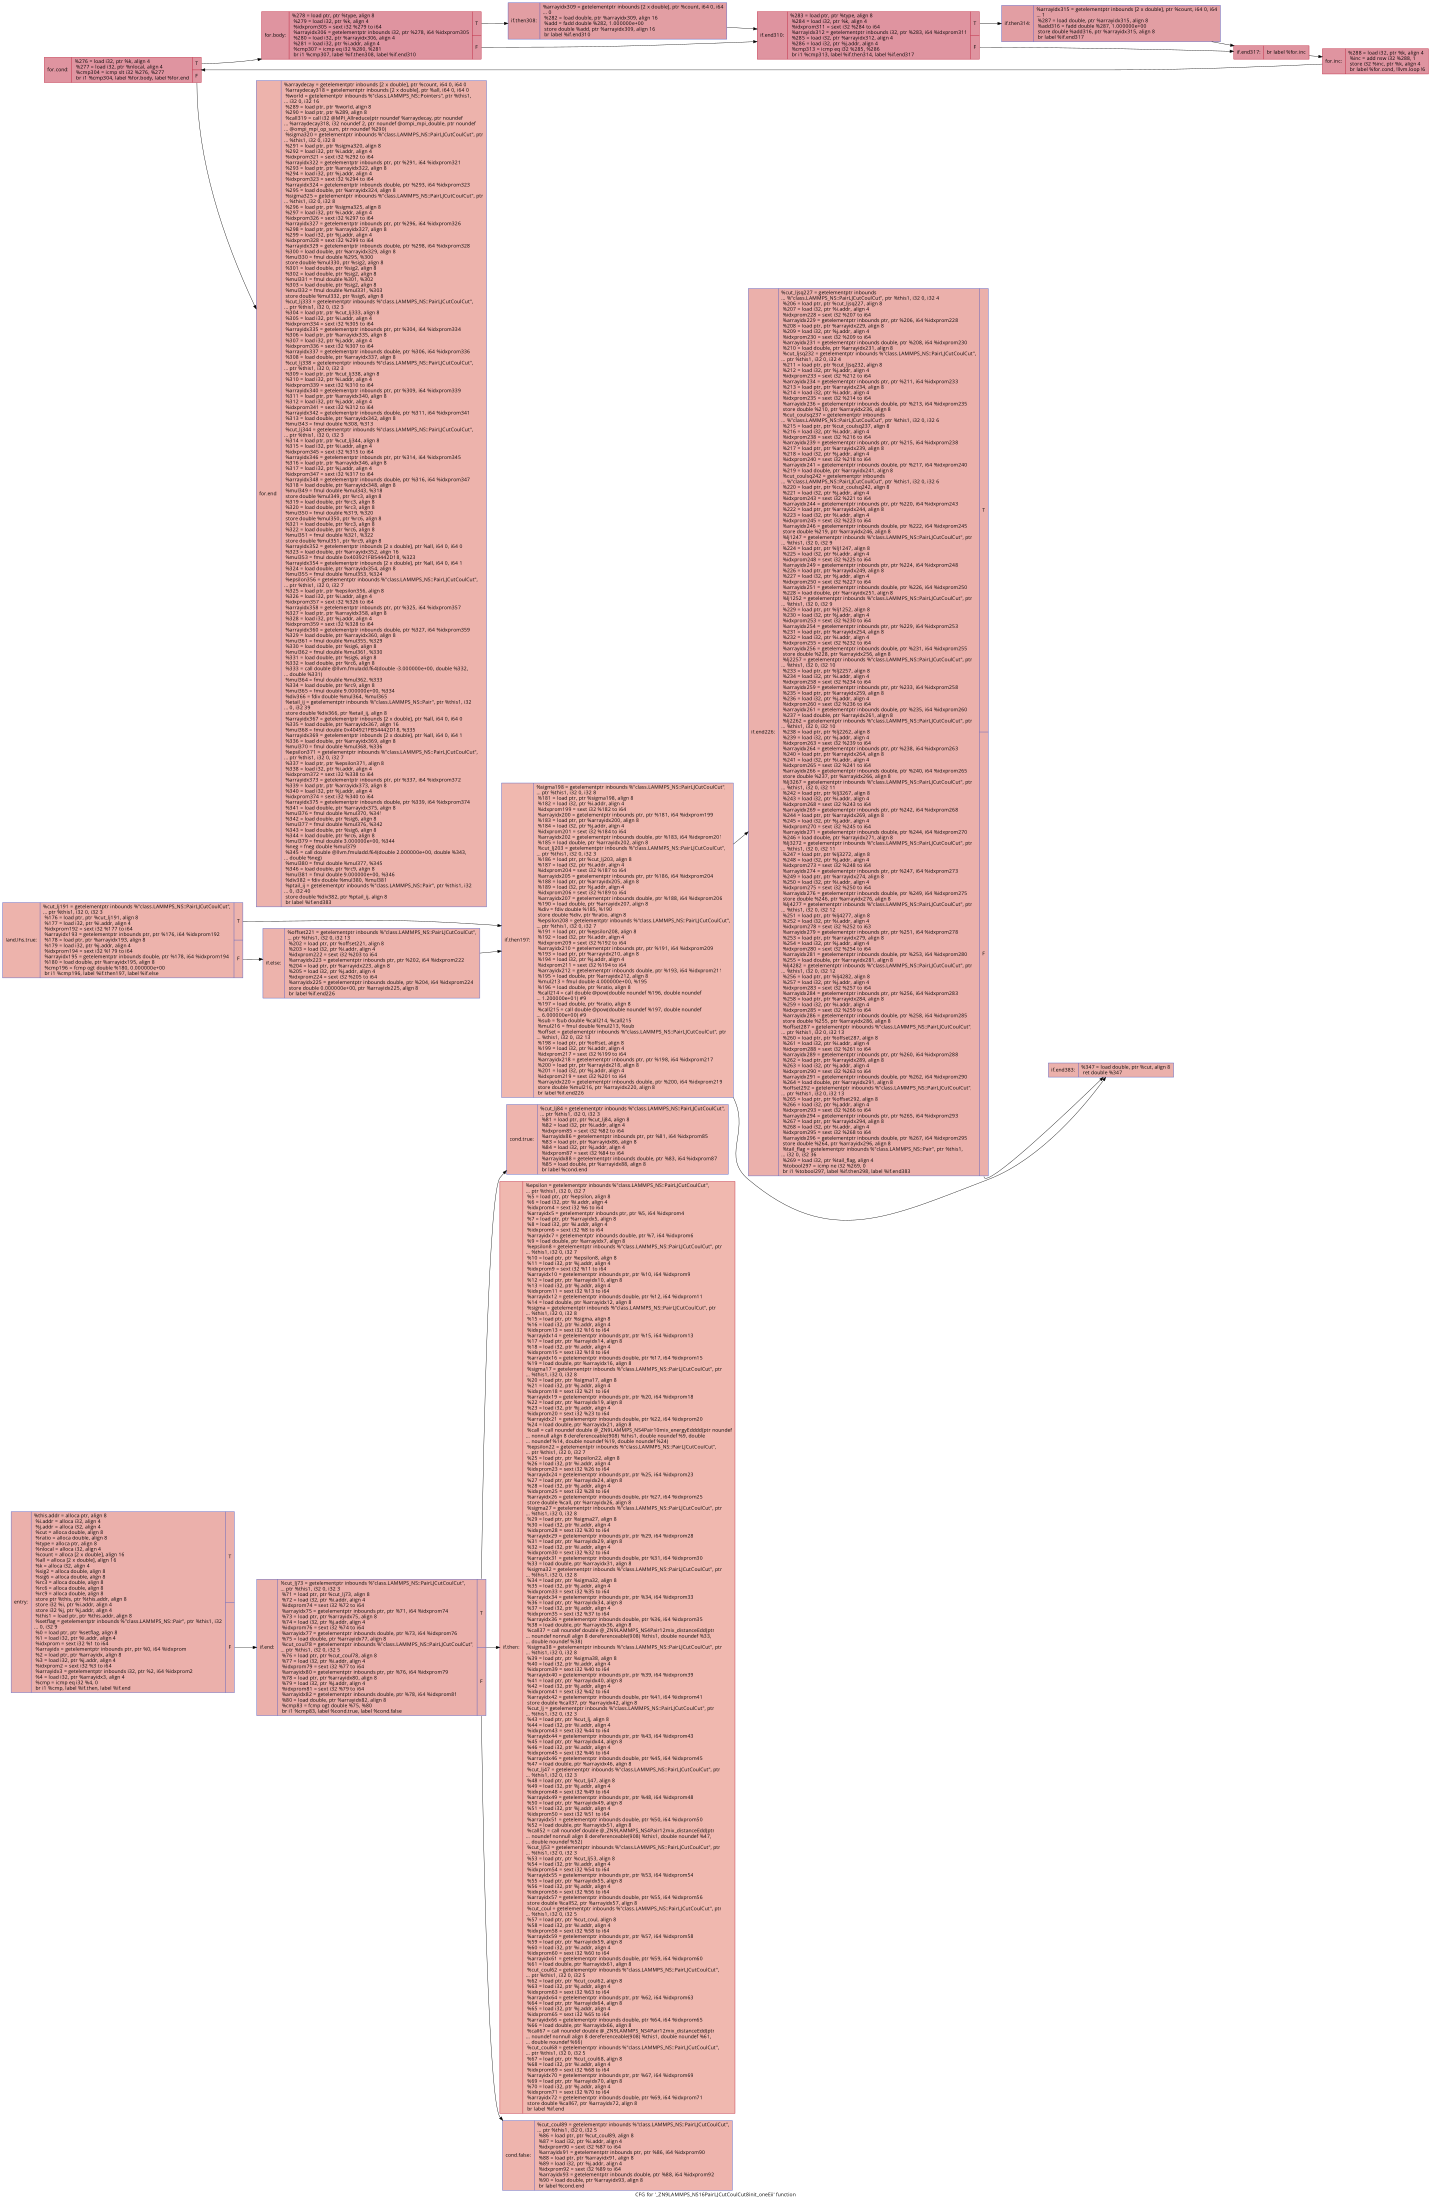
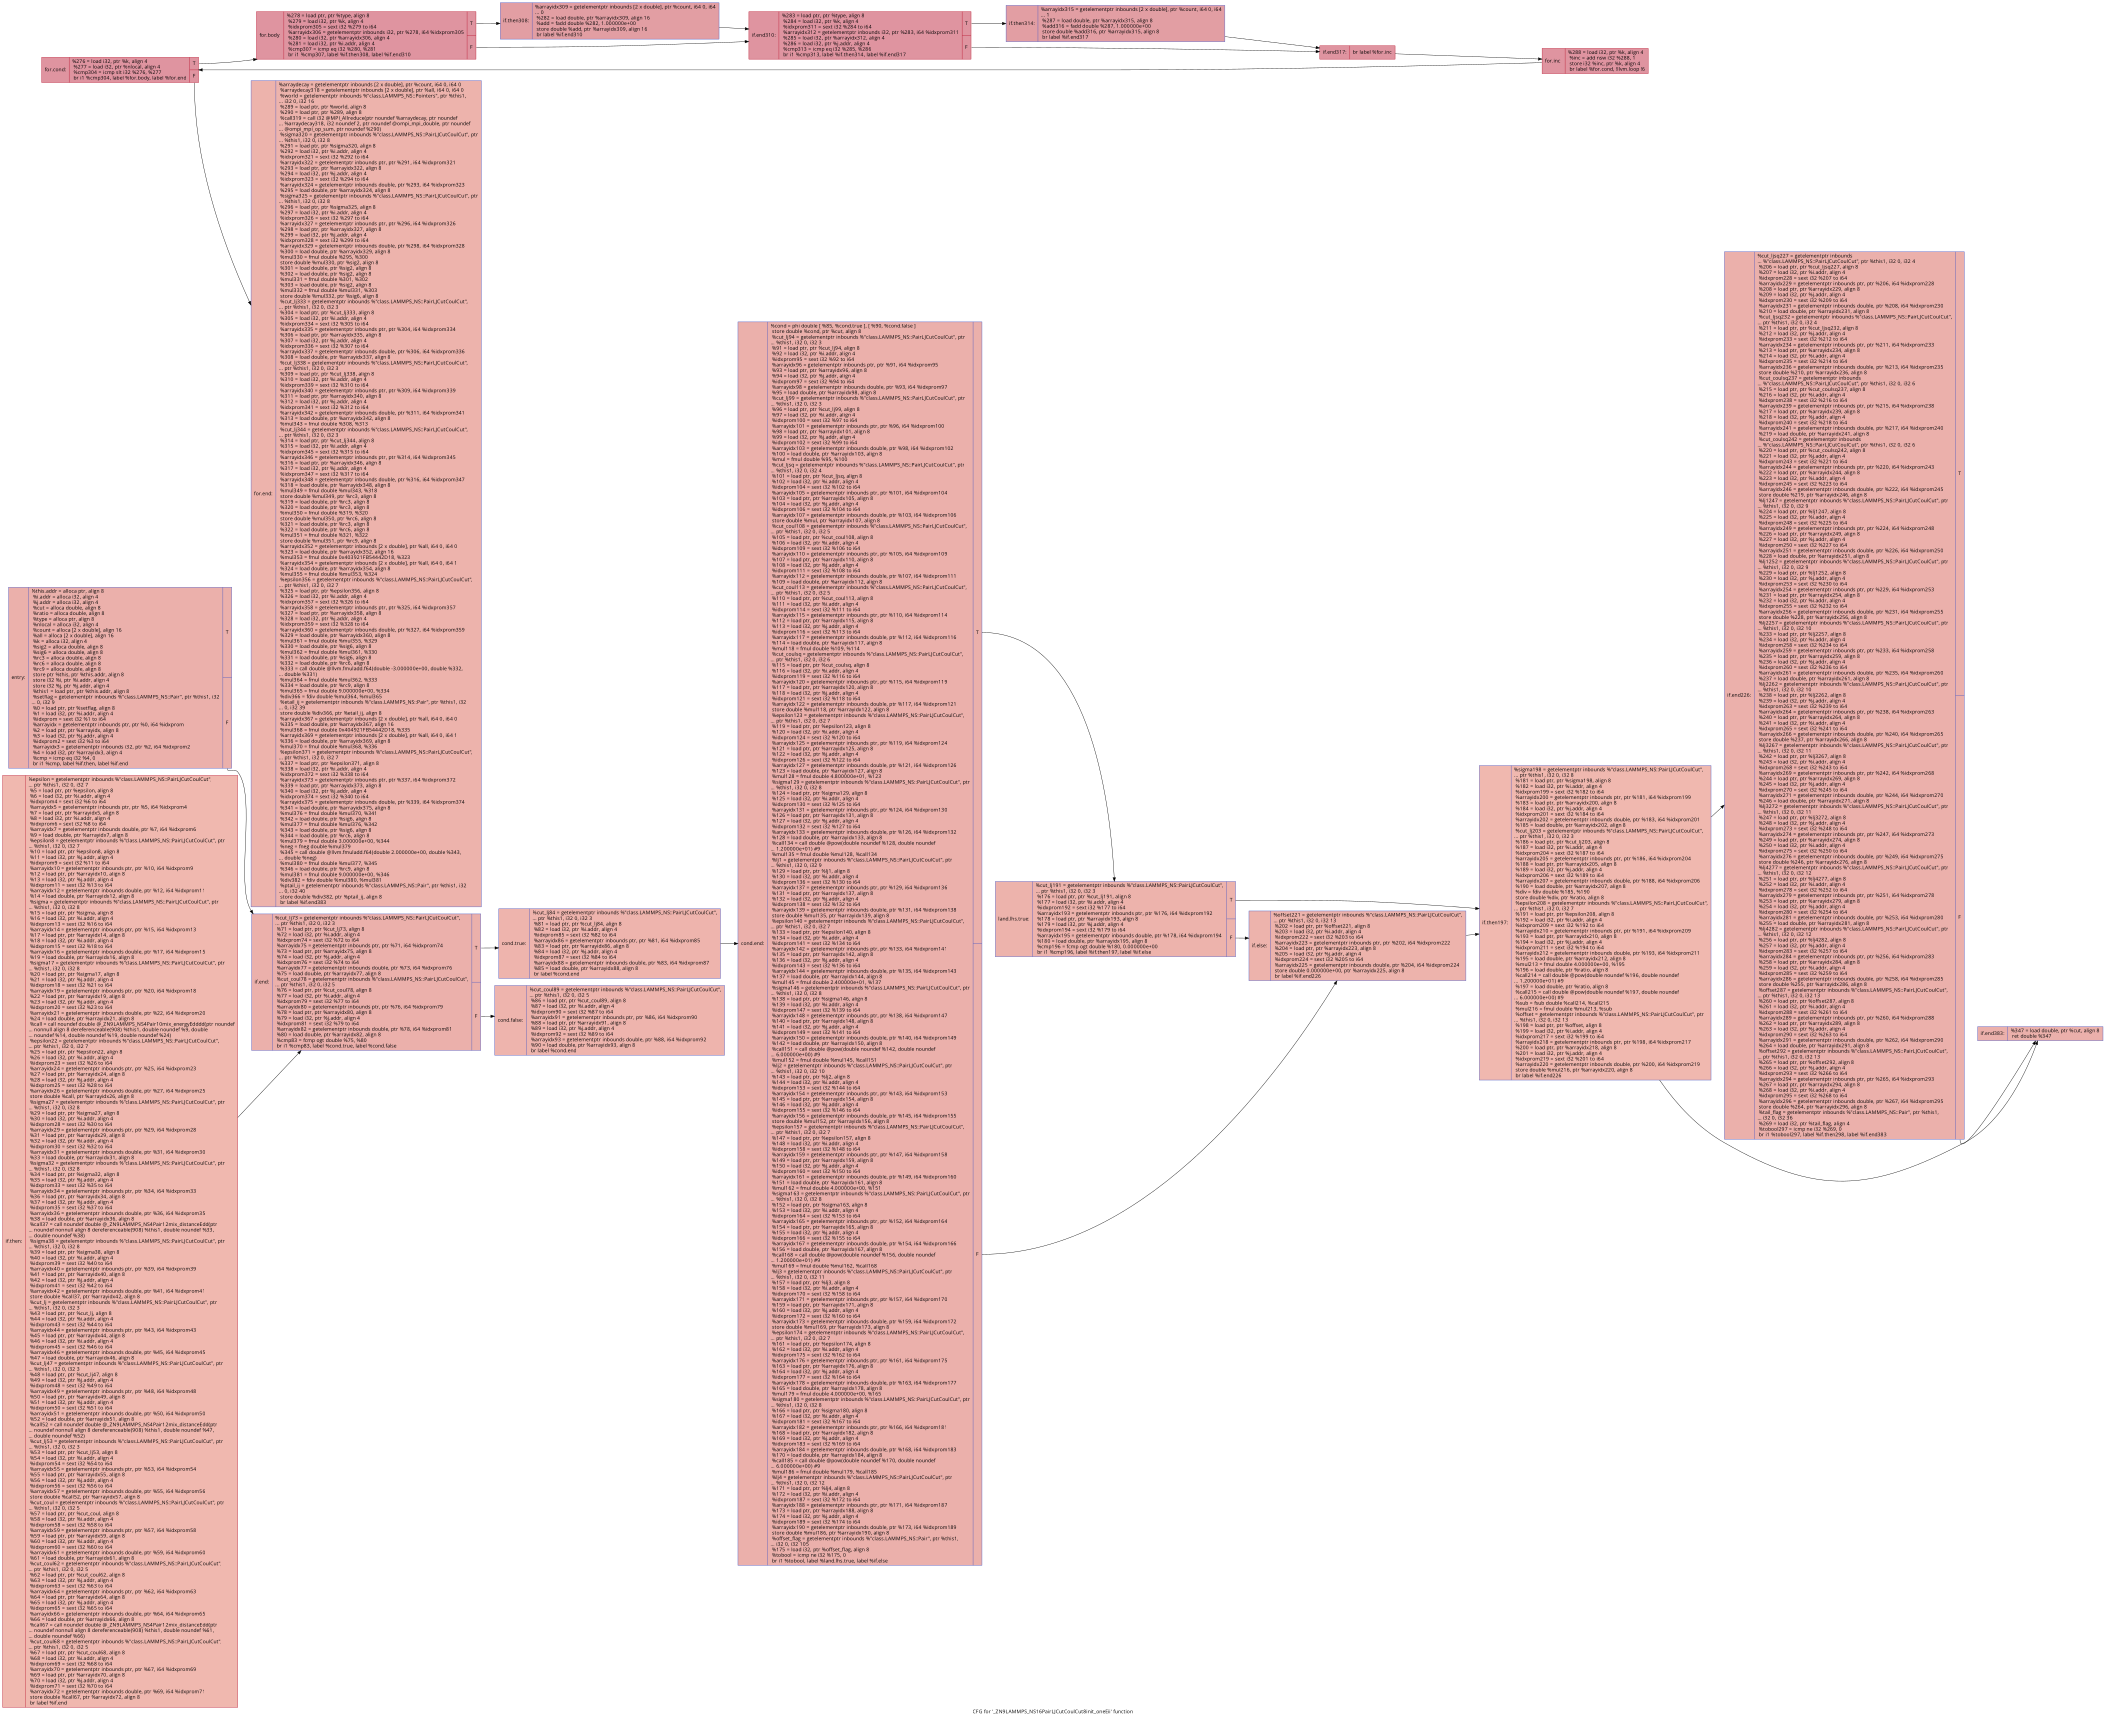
(826, 927) -> (1802, 890)
none -> (860, 944)
(491, 1647) -> (268, 1085)
